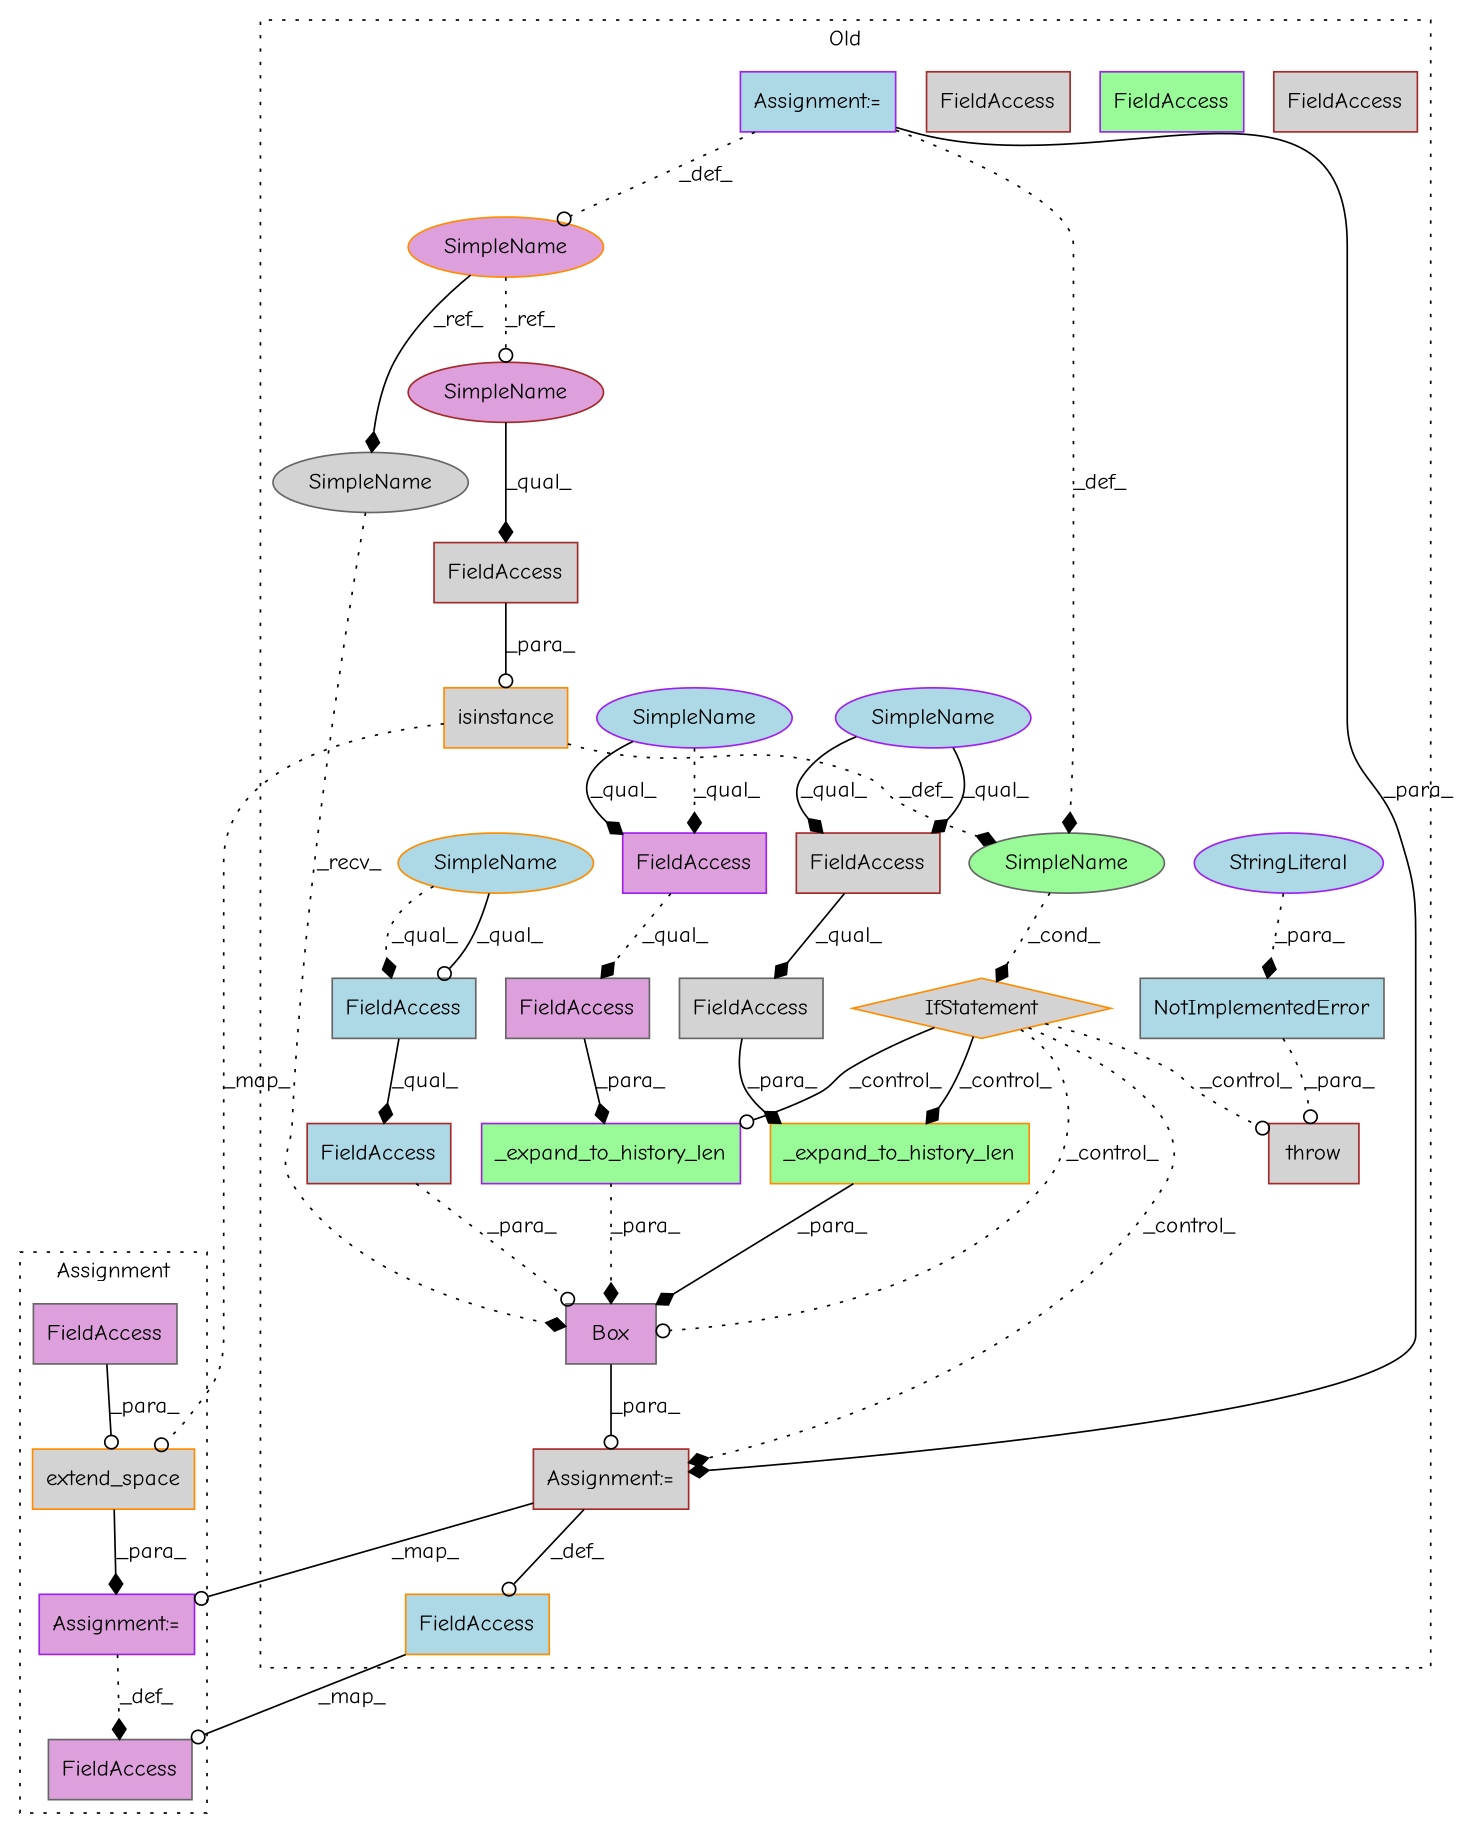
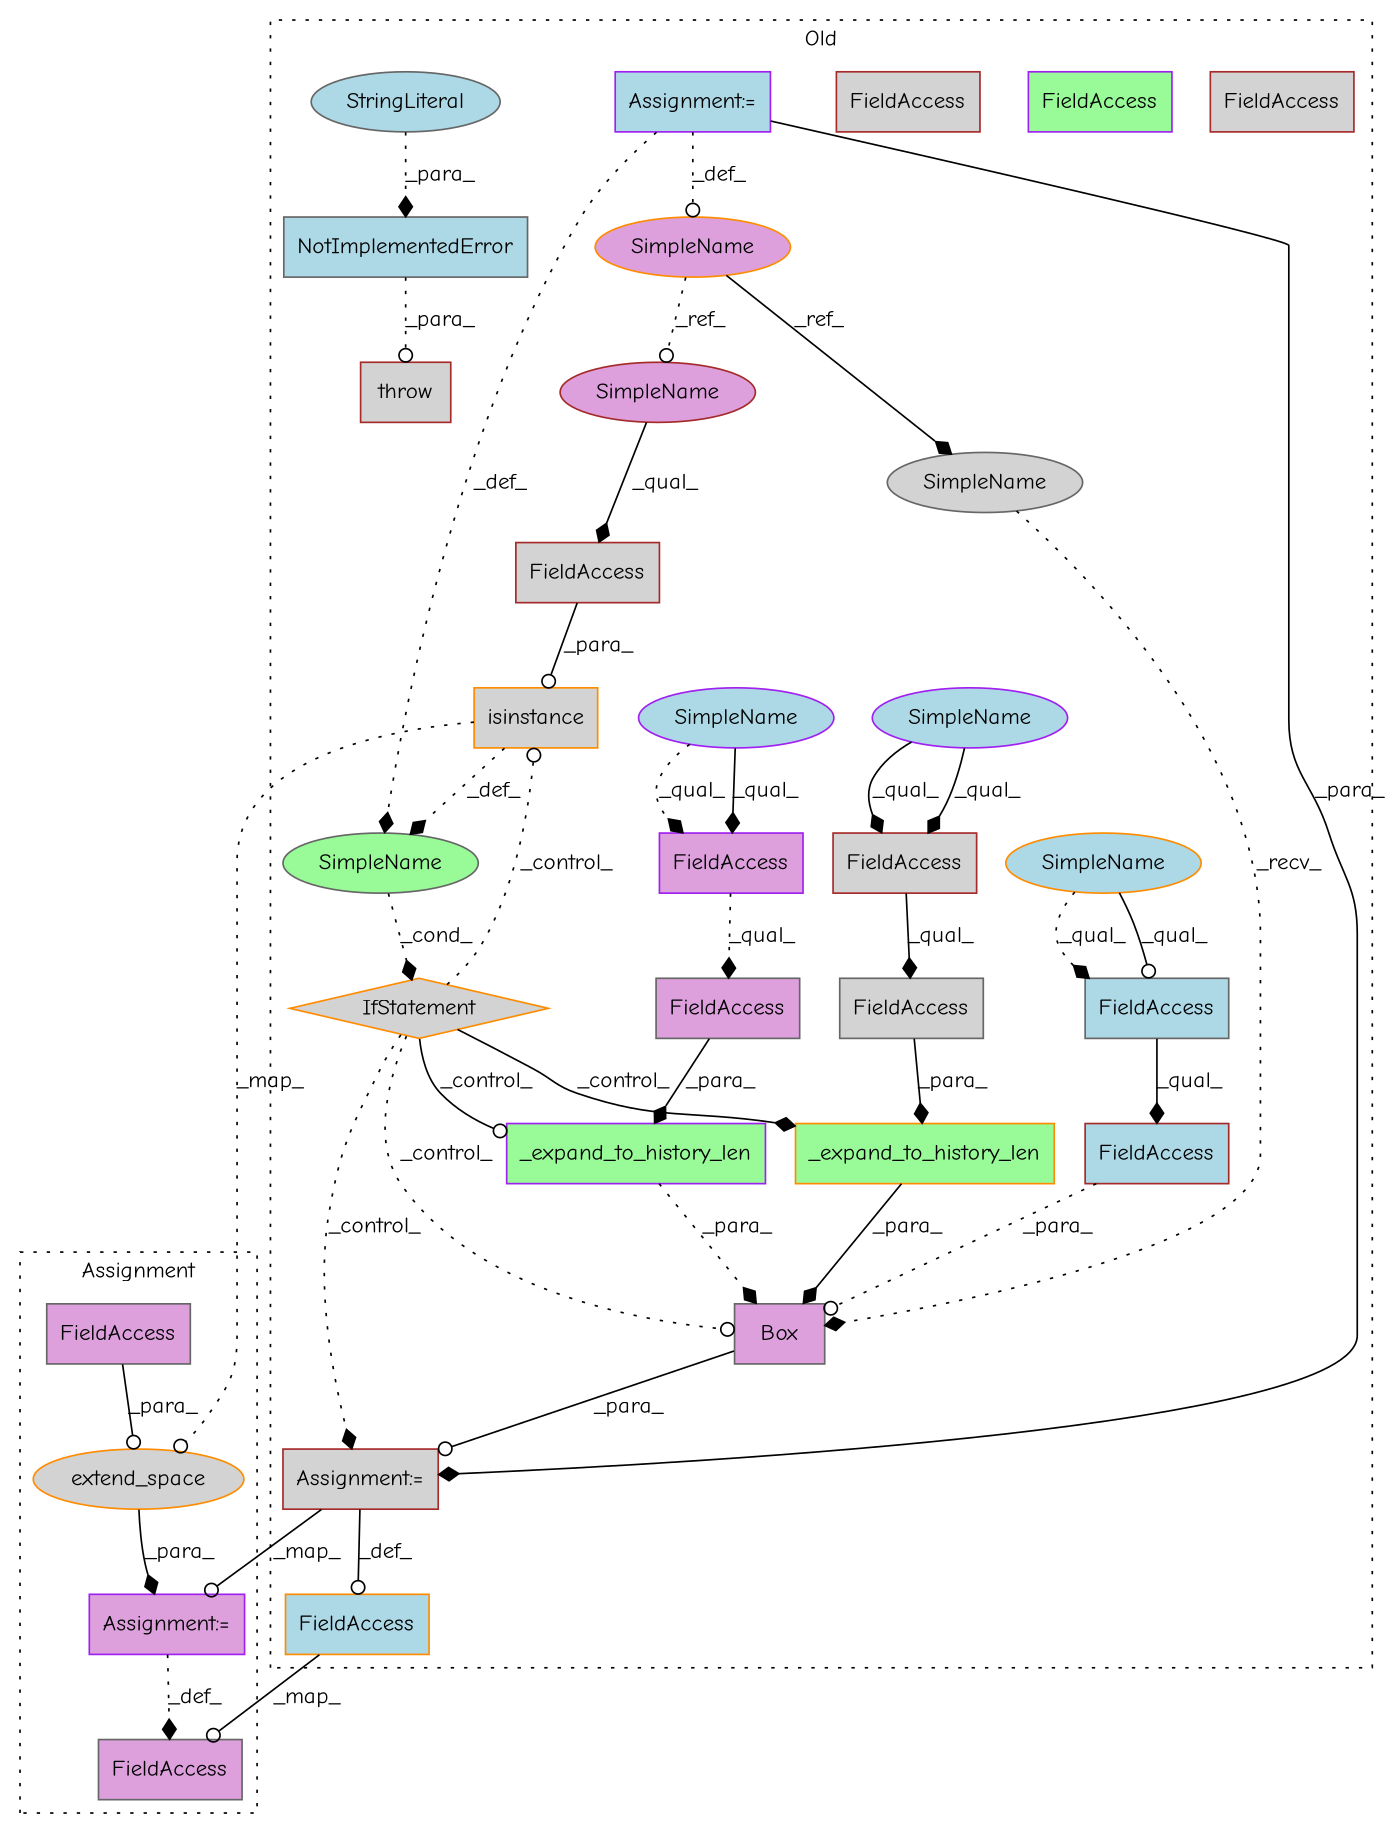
(1289, 863) -> (406, 102)
(1157, 1063) -> (509, 881)
(114, 1479) -> (139, 1479)
